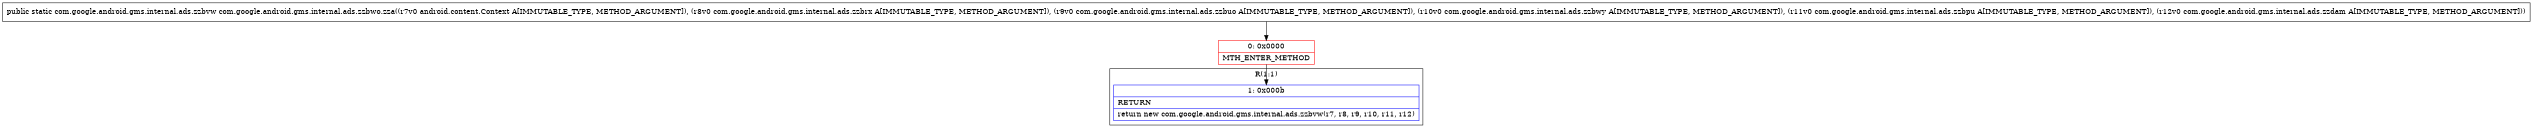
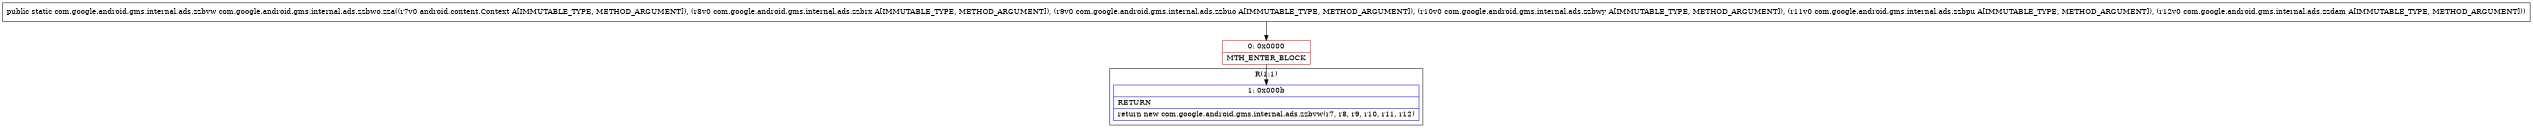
(1266, 58) -> (1266, 58)
